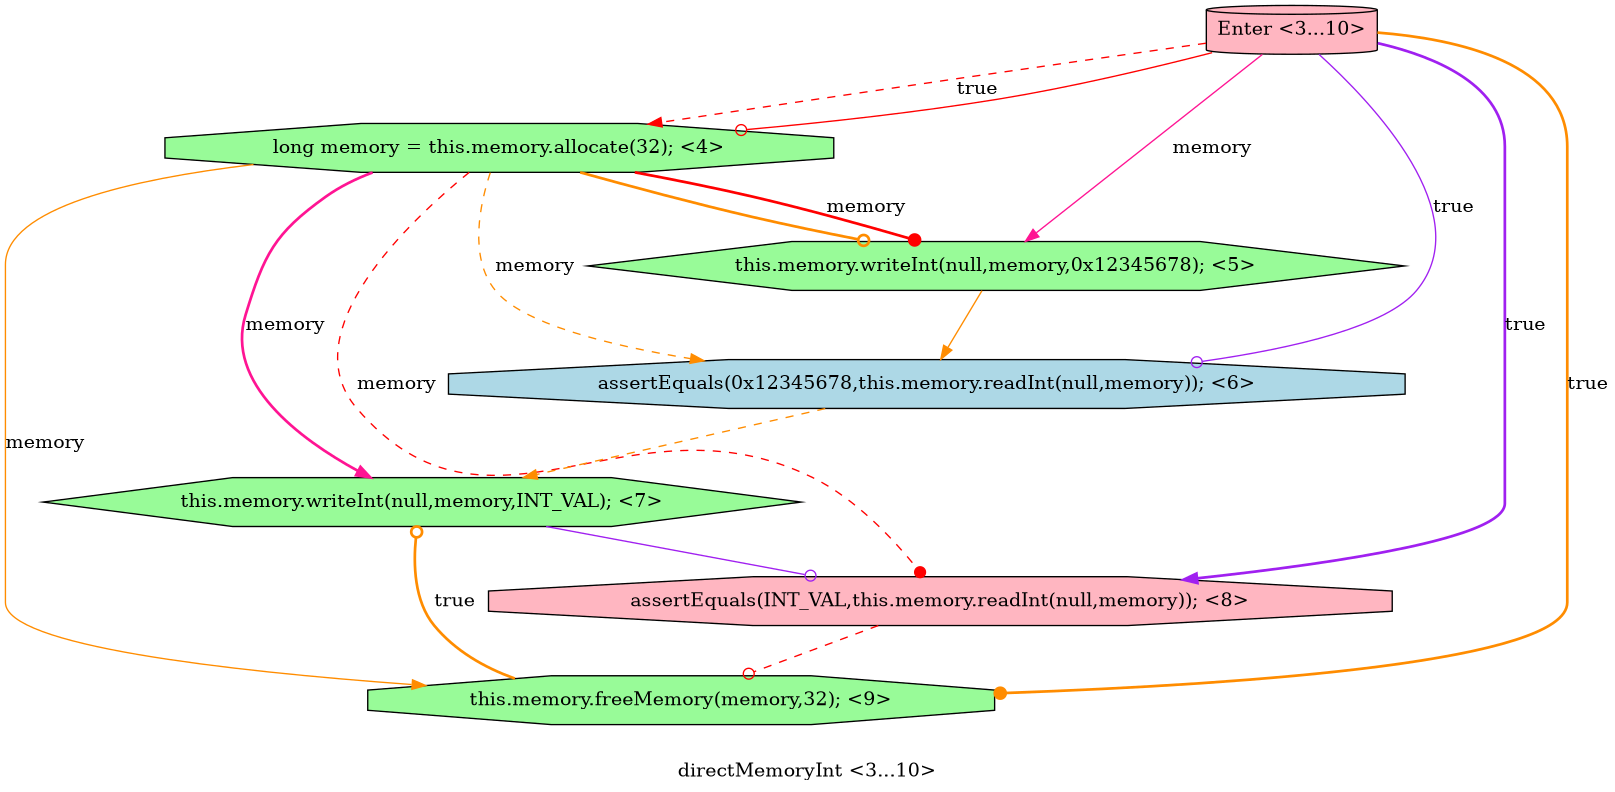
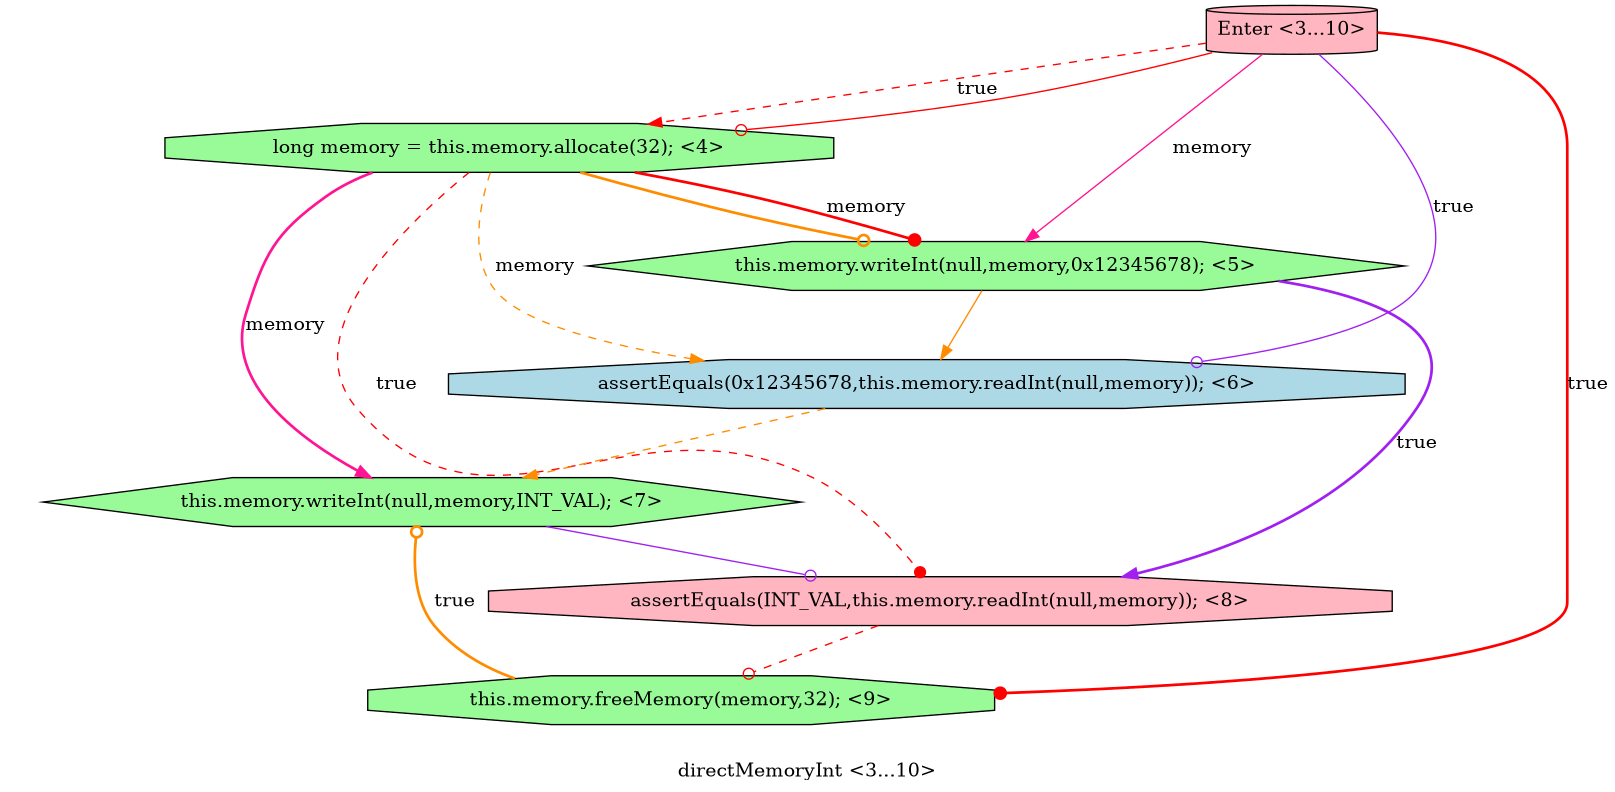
(397, 384) -> (397, 384)
(1505, 398) -> (1385, 447)
(5, 504) -> none
(1567, 543) -> (1567, 543)
